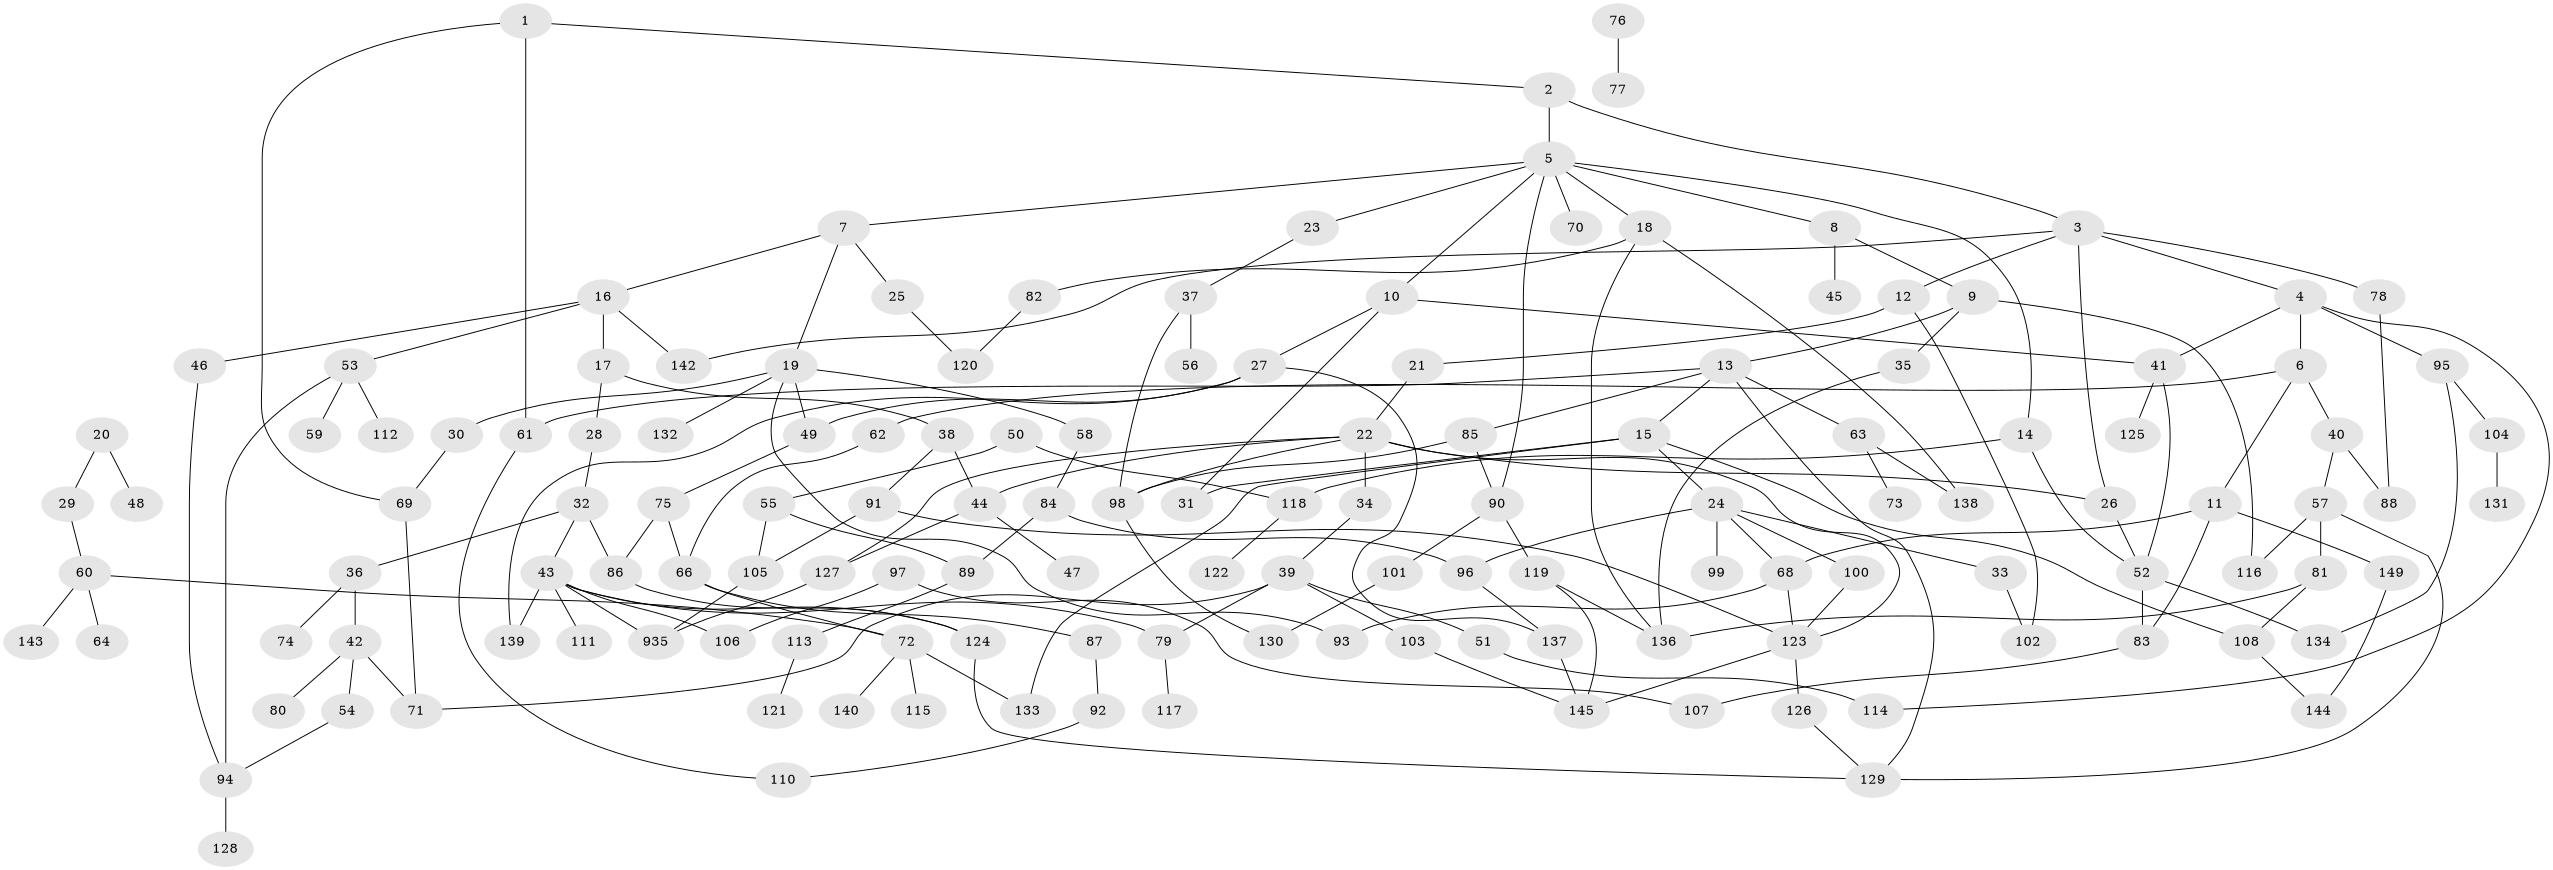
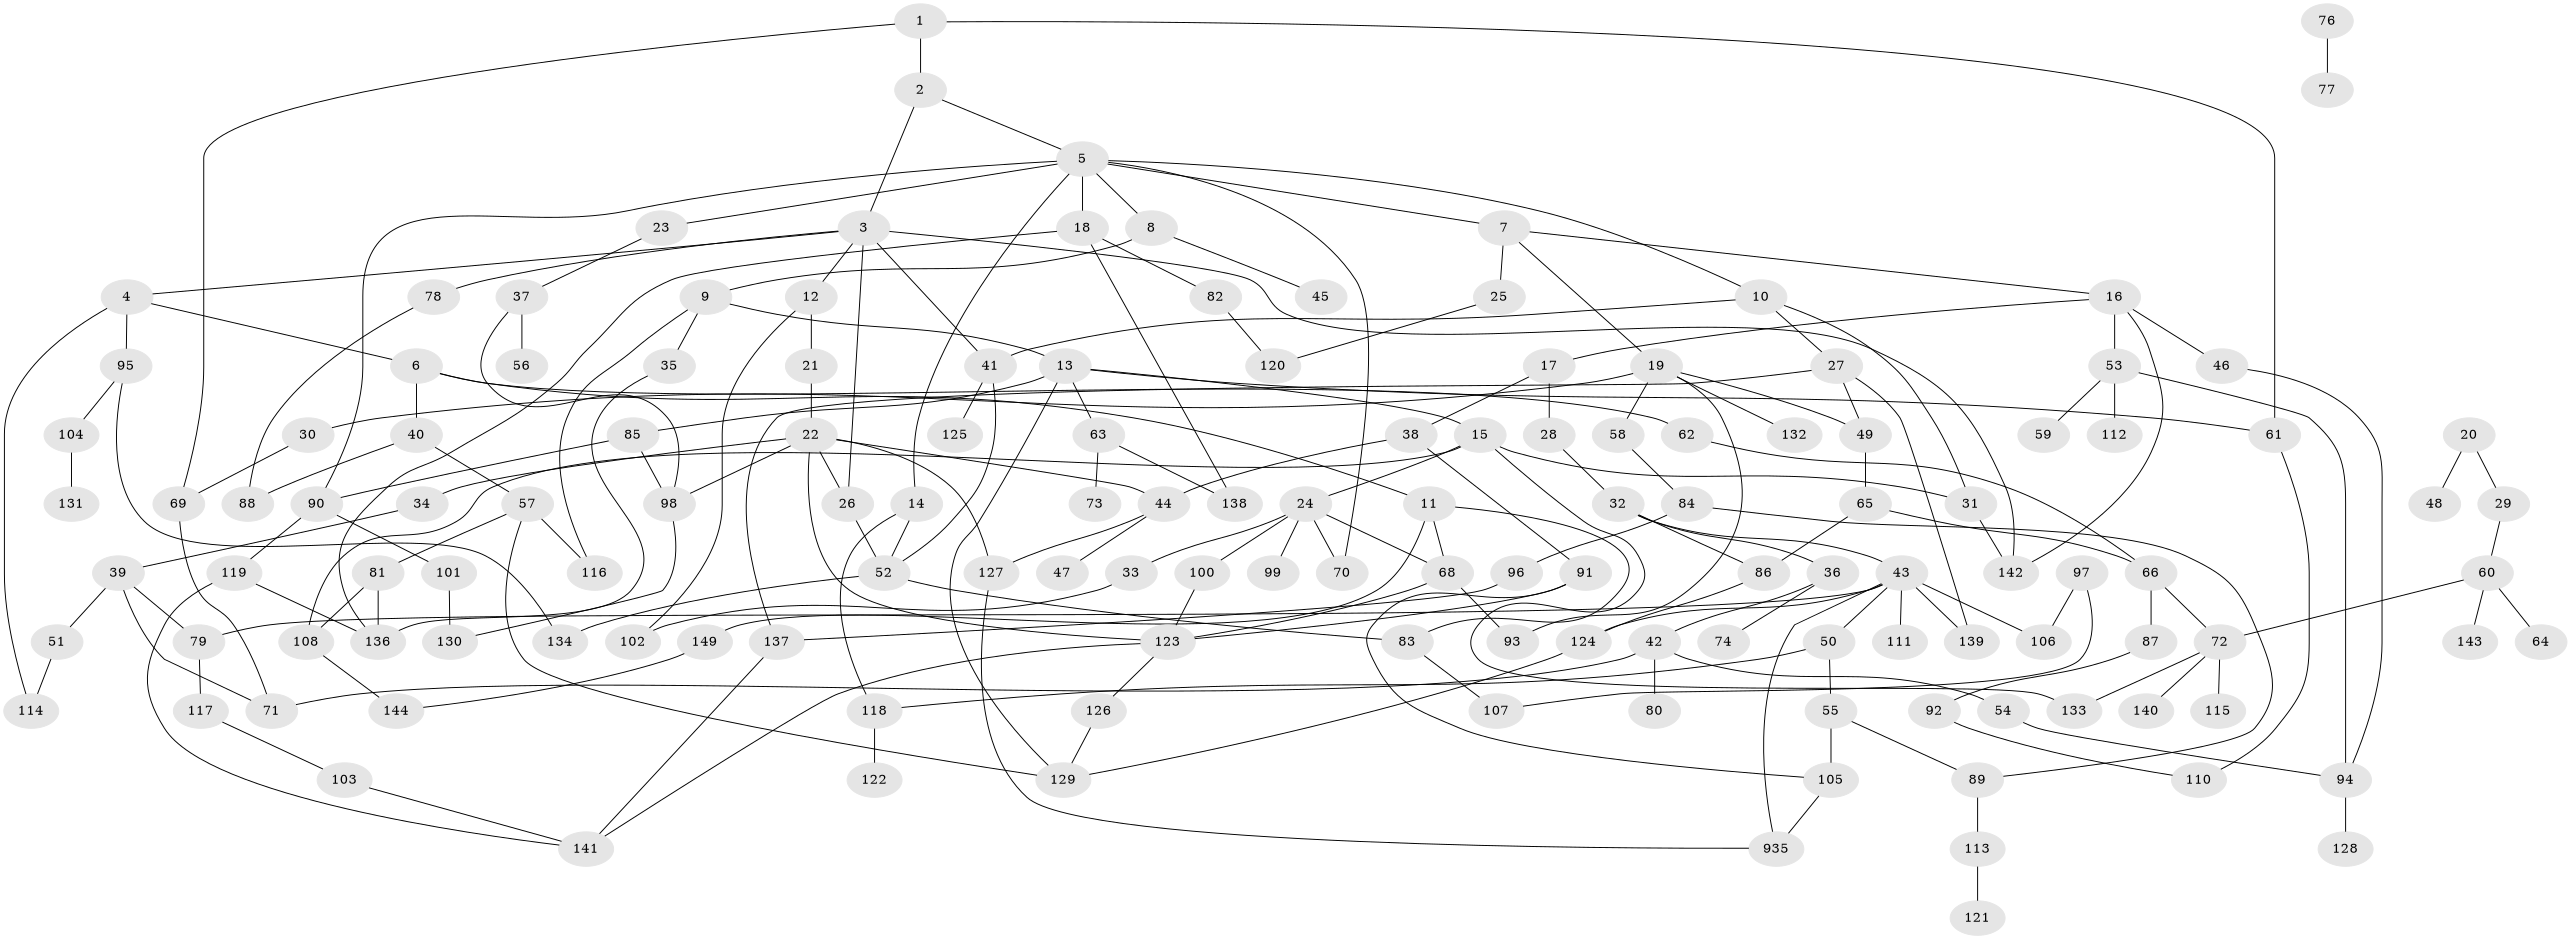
(2230, 332) -> (927, 297)
(664, 504) -> (1865, 504)
(1588, 531) -> (1324, 539)
none -> (1991, 538)
(1350, 607) -> (273, 746)
none -> (1865, 608)
(1582, 711) -> (586, 849)
